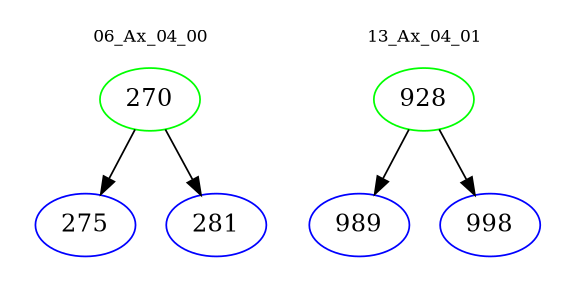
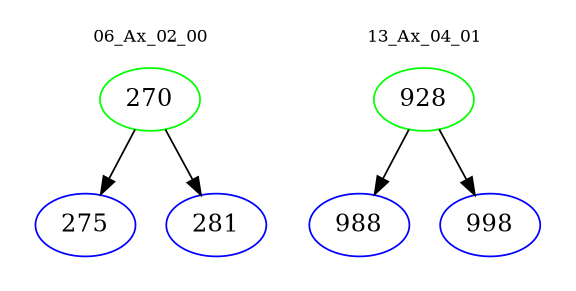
(151, 38) -> (151, 38)
(359, 225) -> (359, 225)
